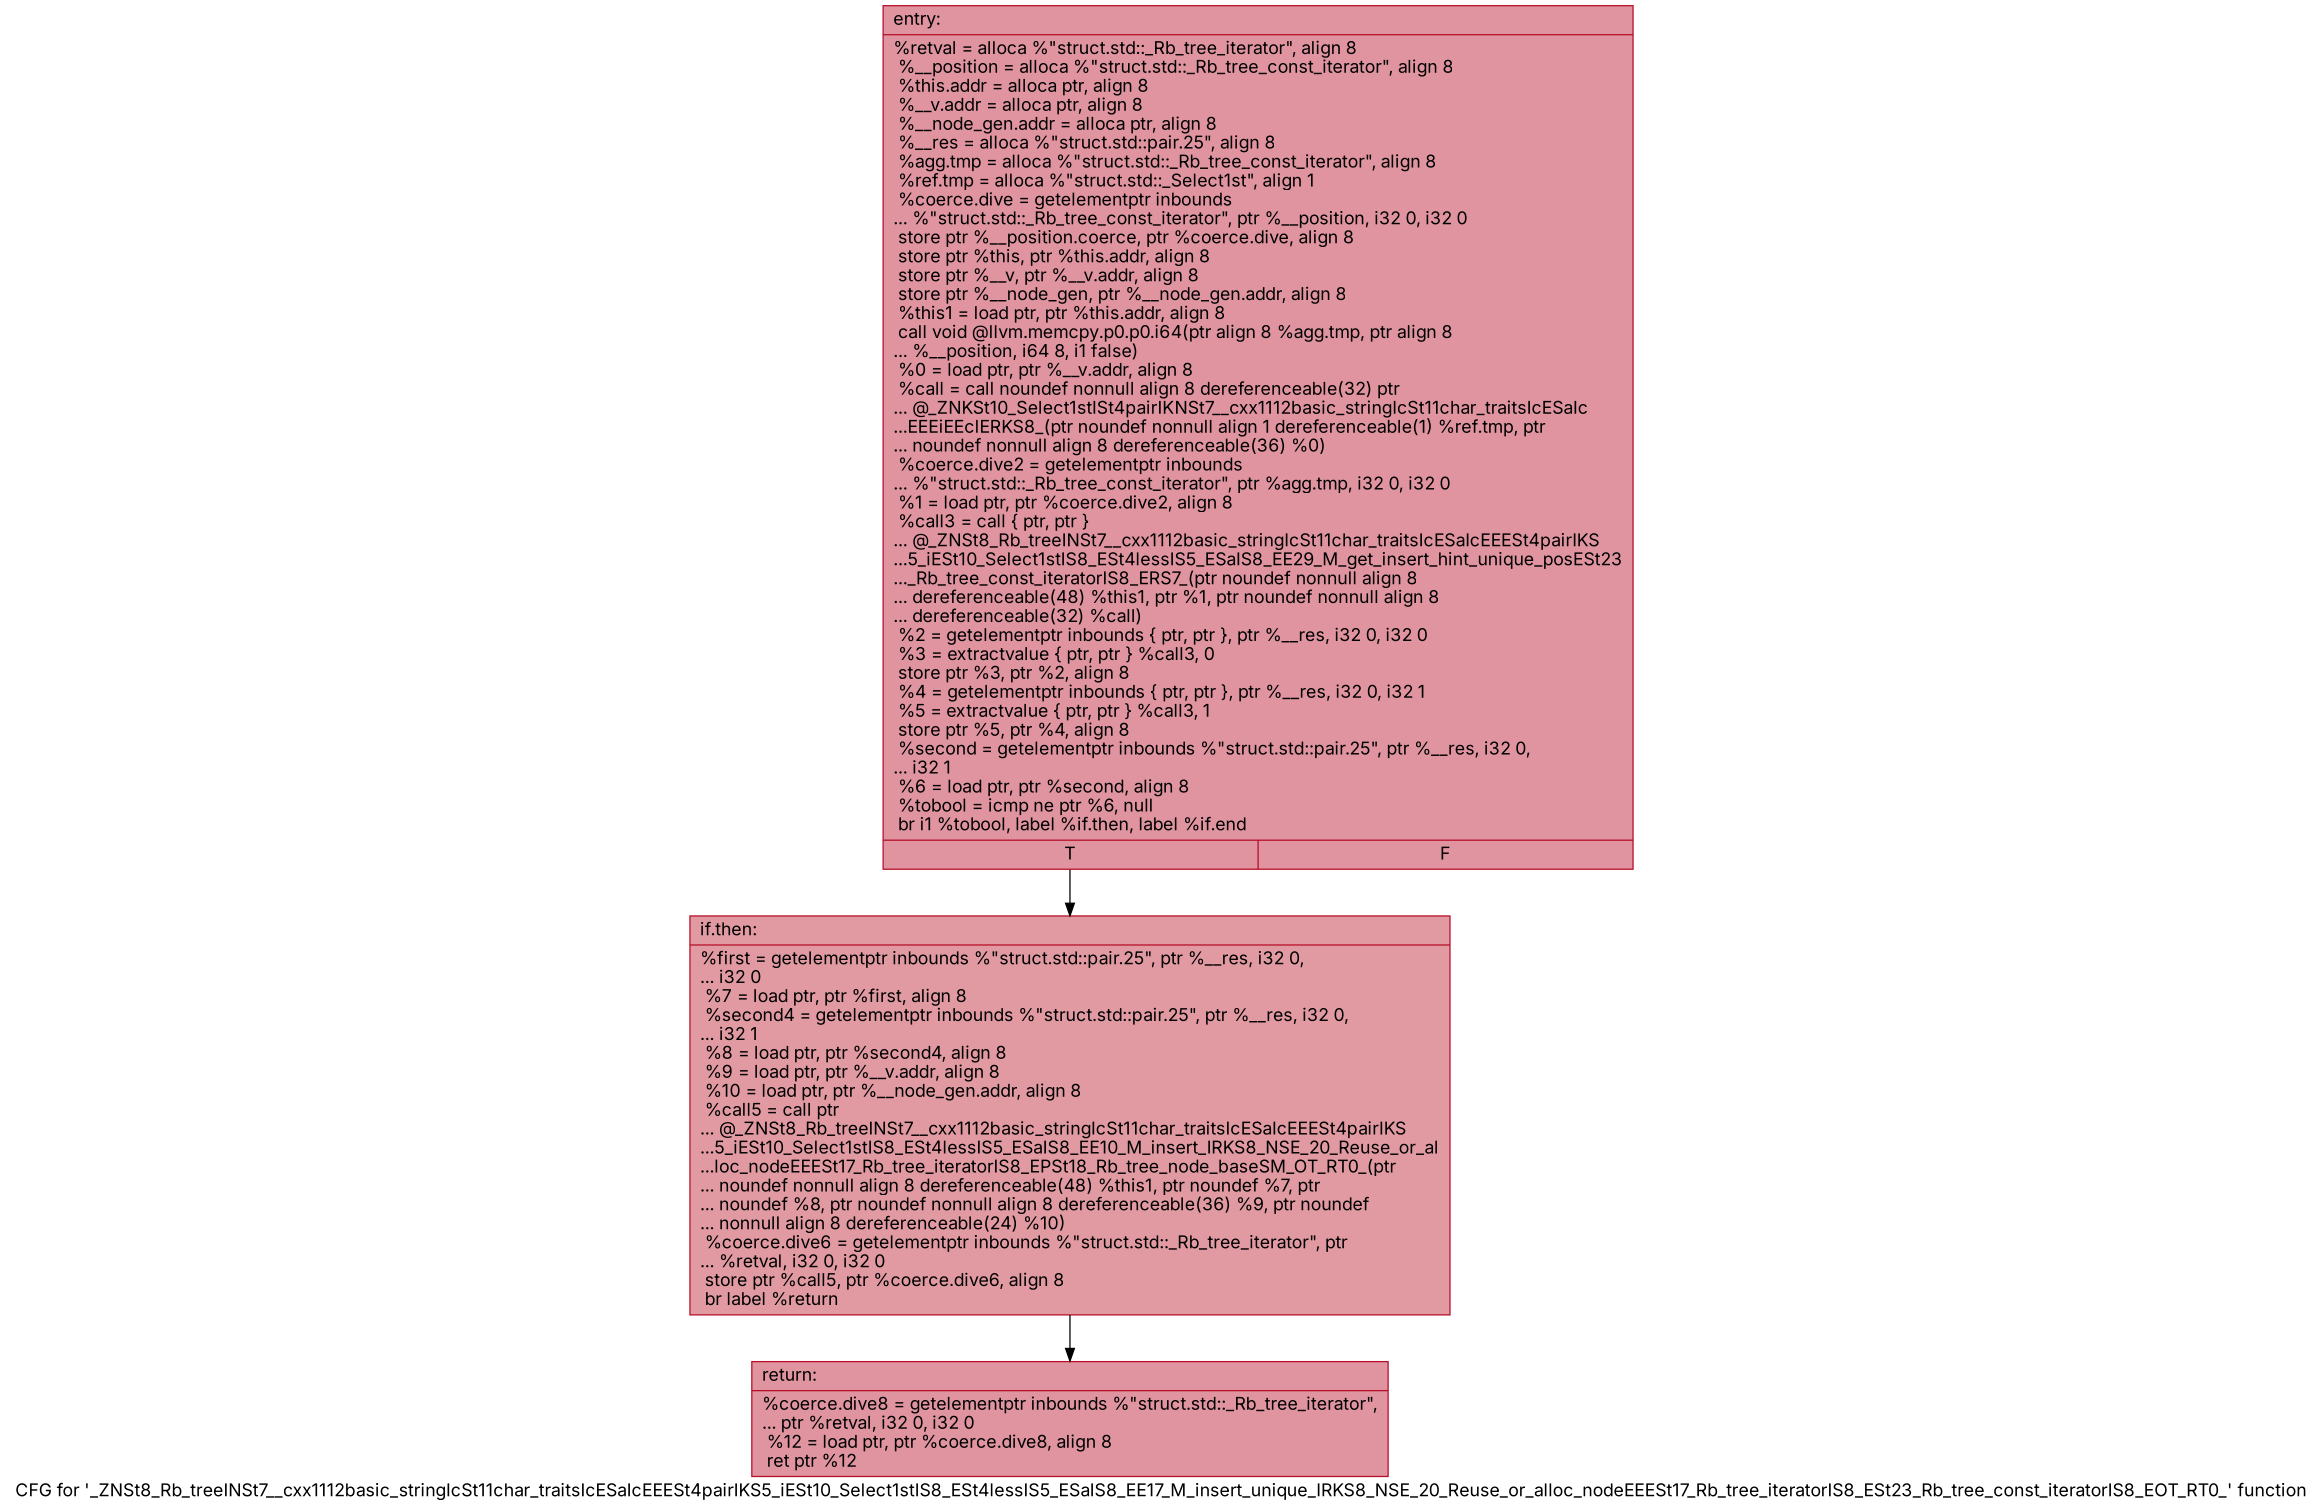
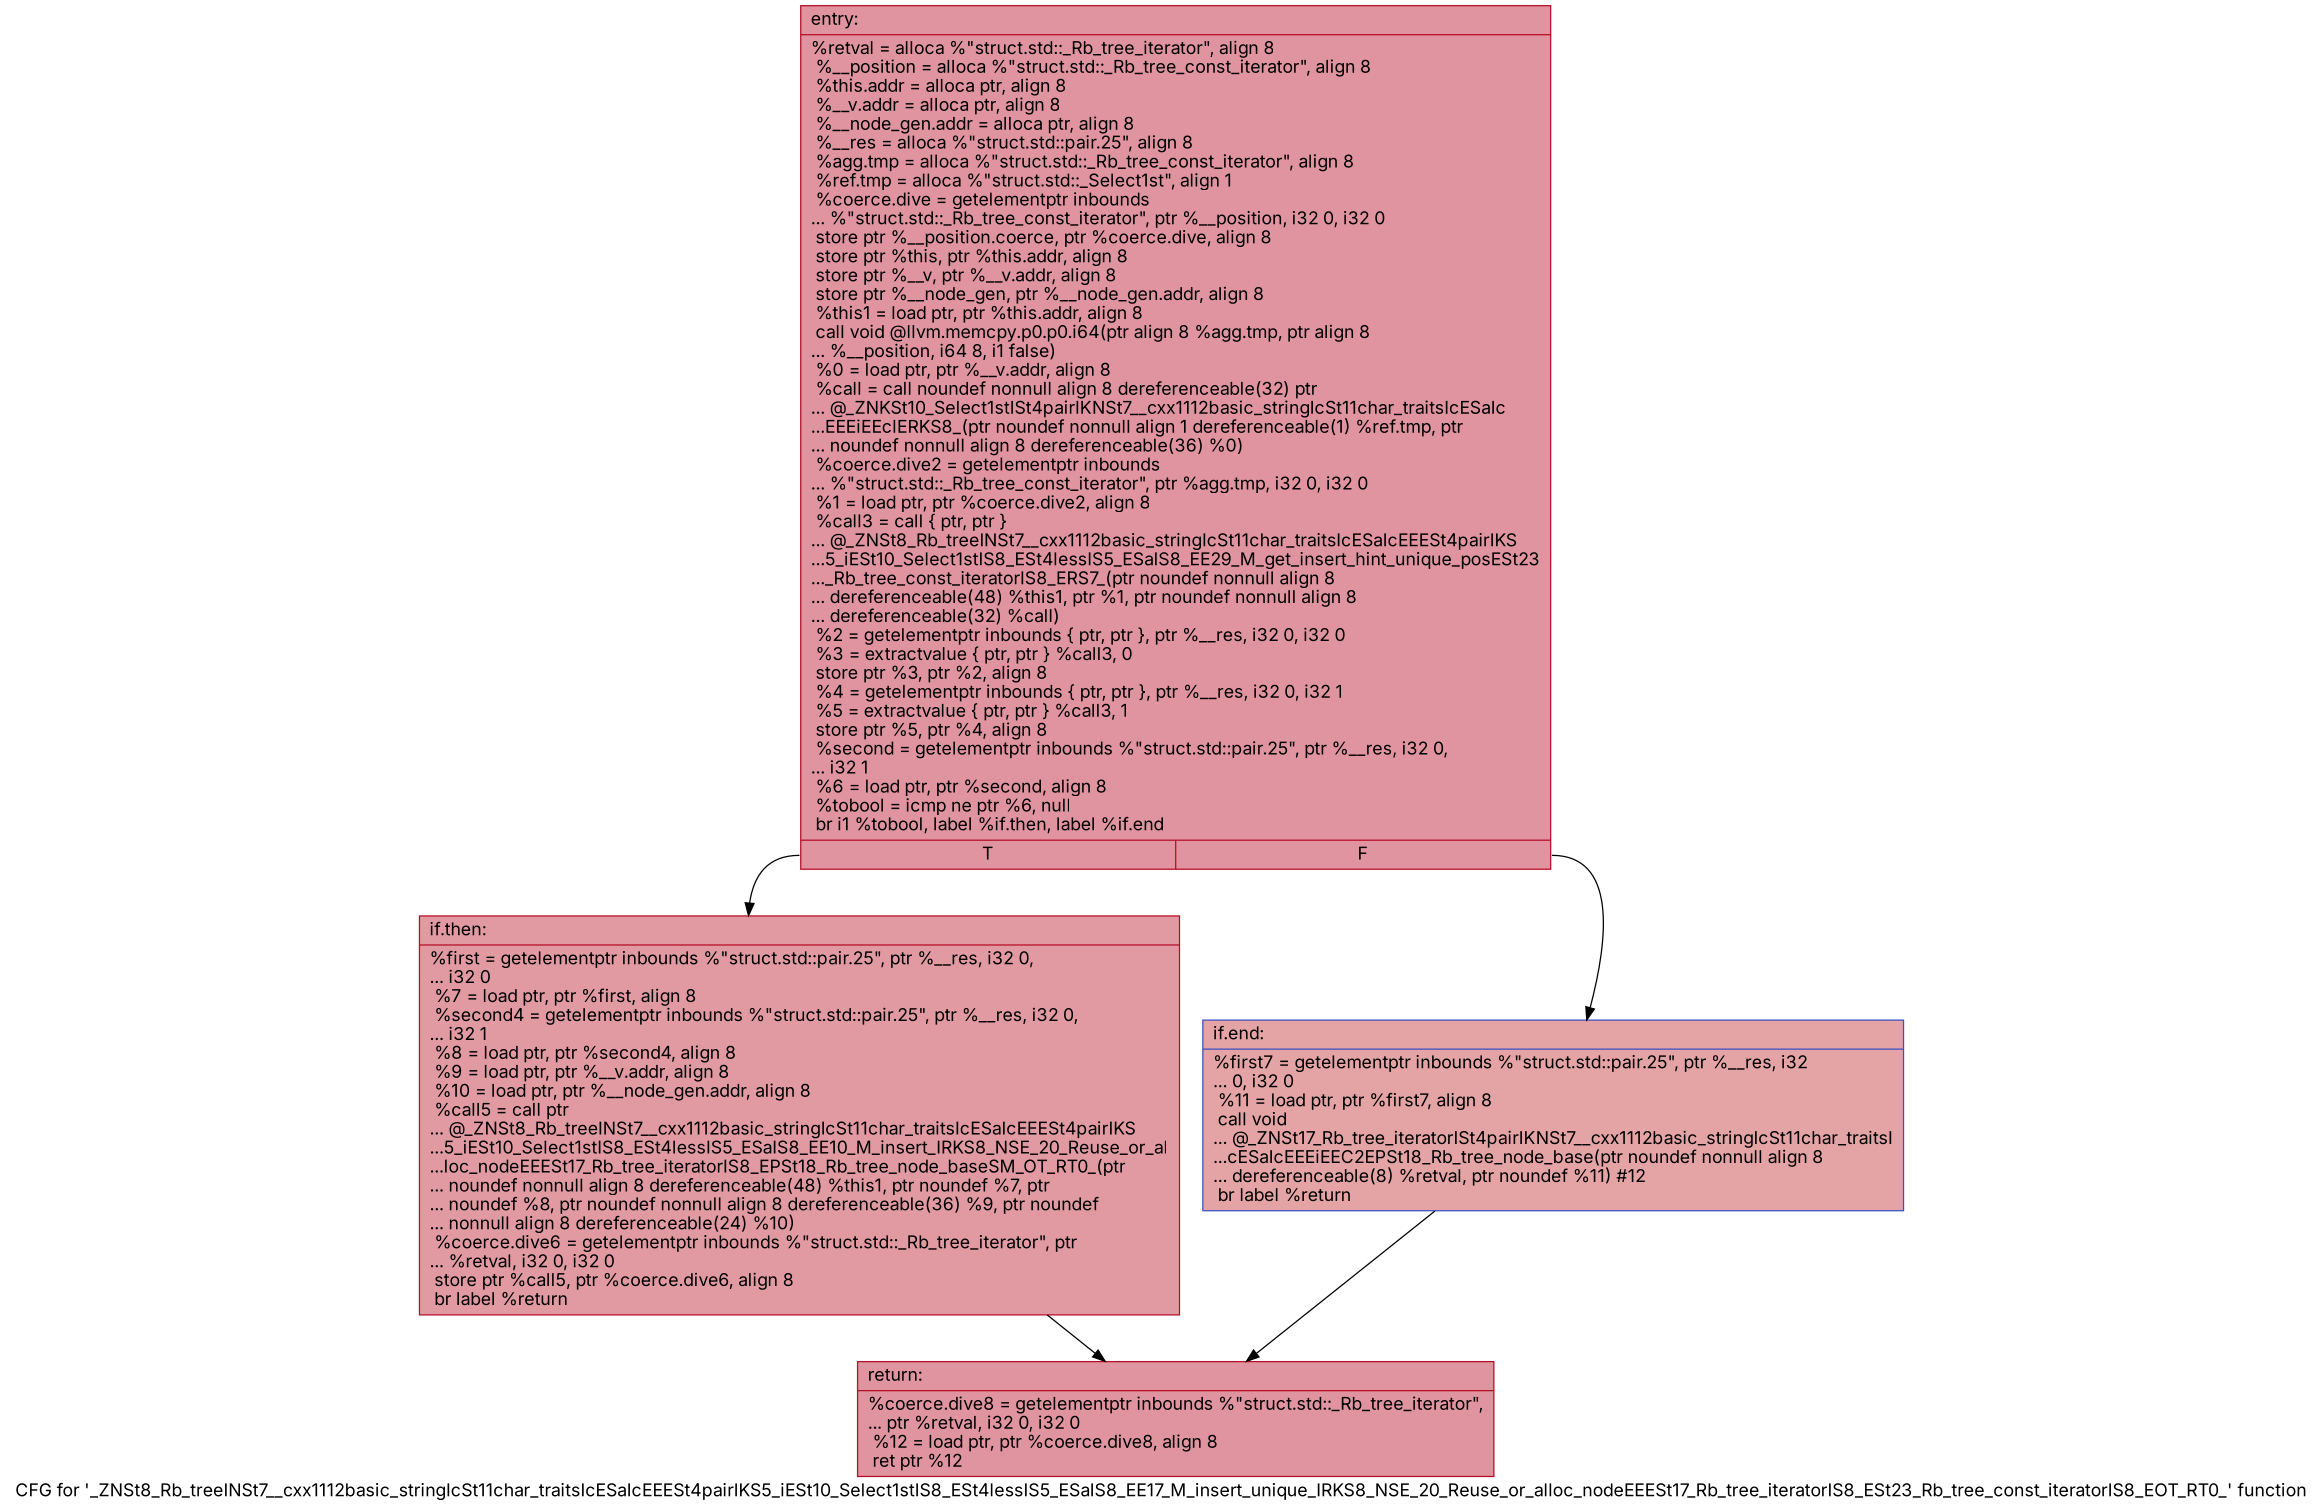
none -> (1553, 1115)
